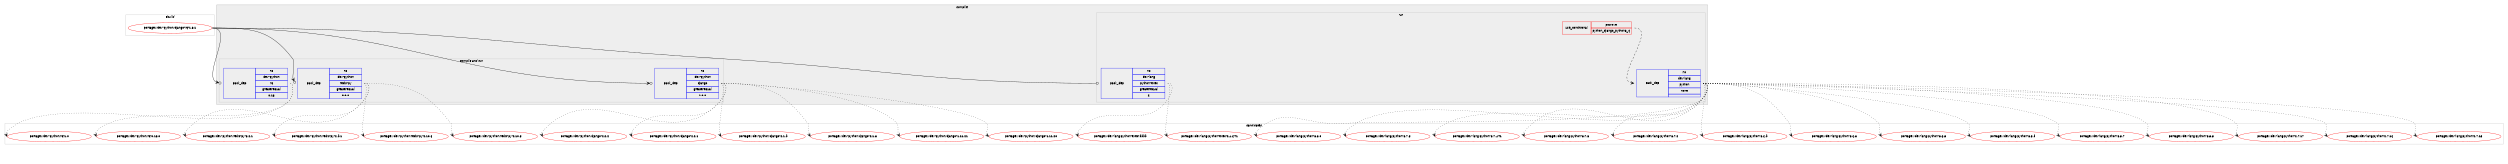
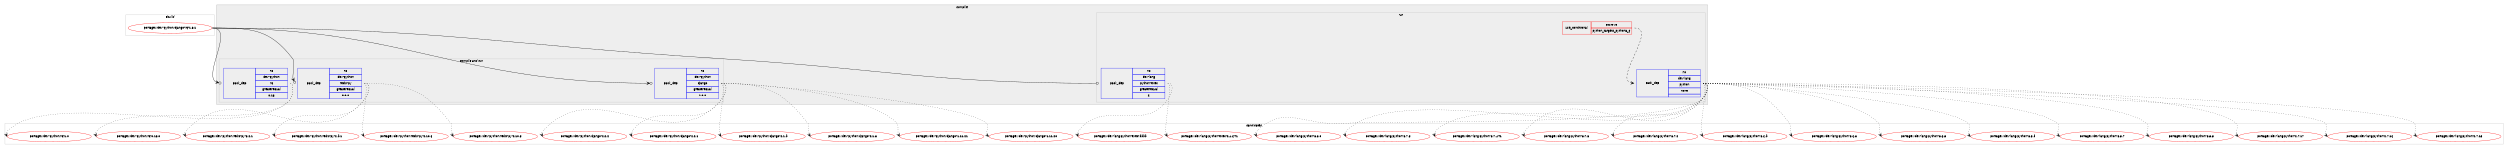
(1611, 31) -> (1611, 31)
